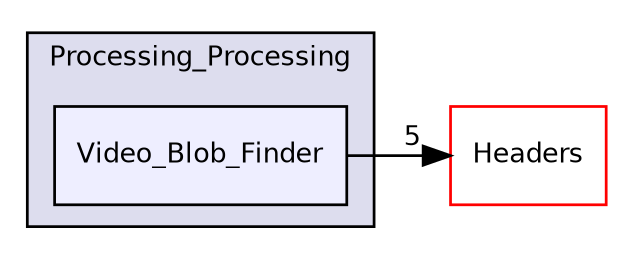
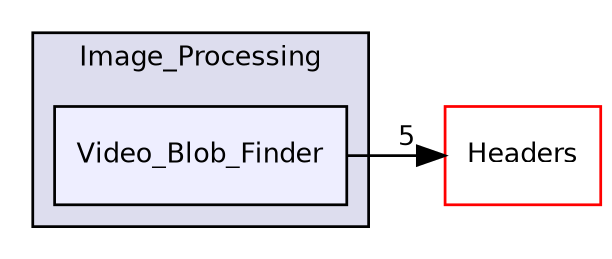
(201, 59) -> (201, 59)
